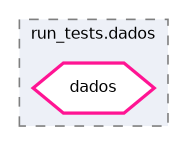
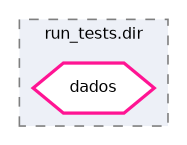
(94, 35) -> (94, 35)
